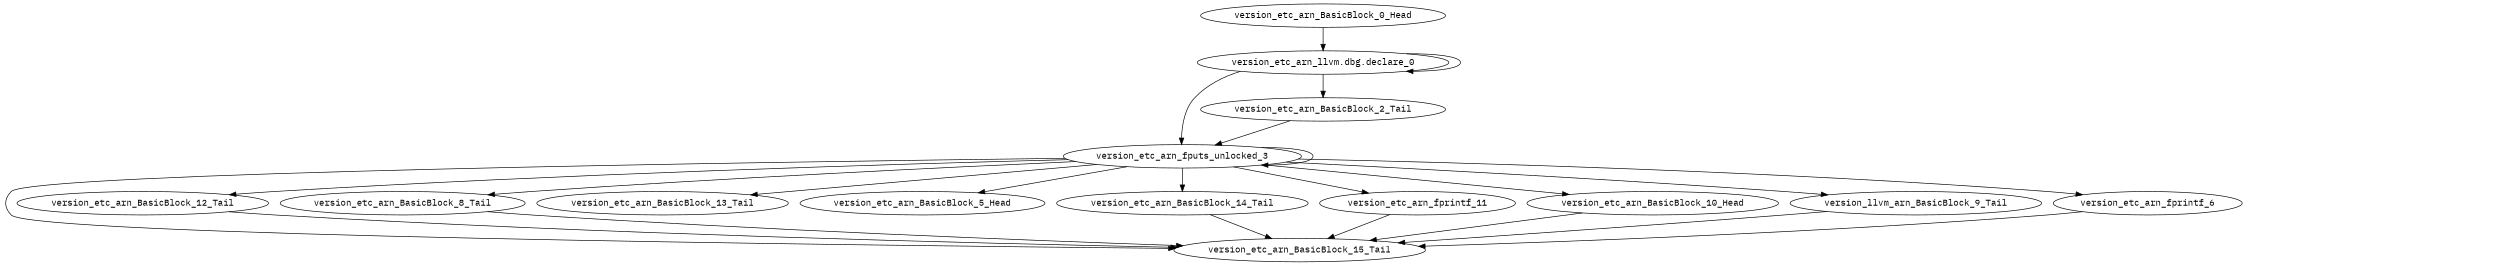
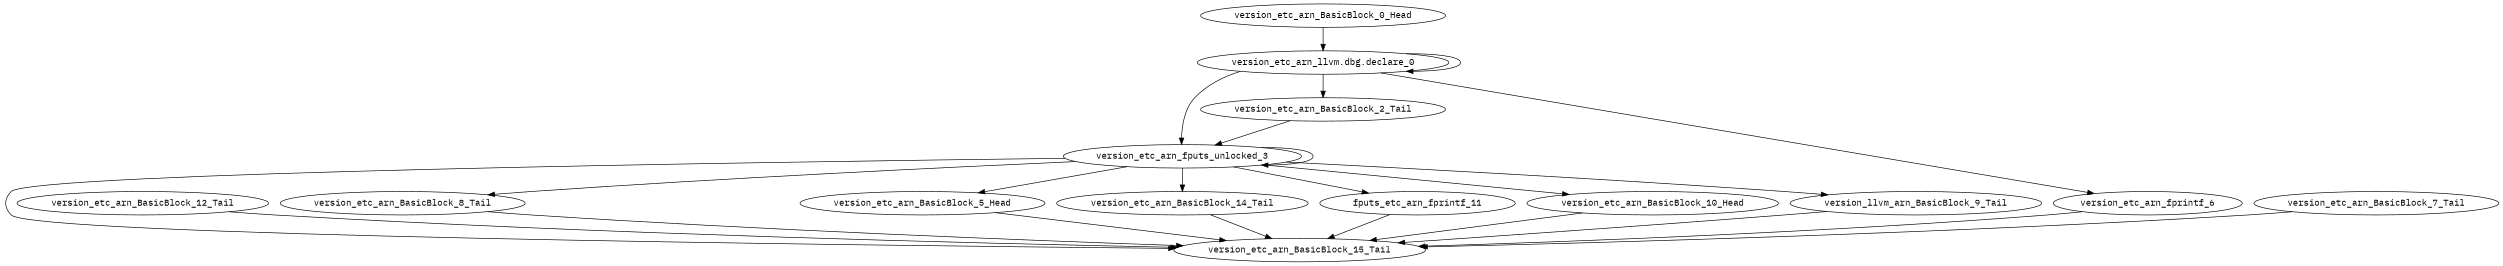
(1687, 171) -> (1734, 133)
(652, 173) -> none
(663, 203) -> none
(1418, 203) -> (1418, 203)
none -> (2376, 203)
none -> (1107, 226)
